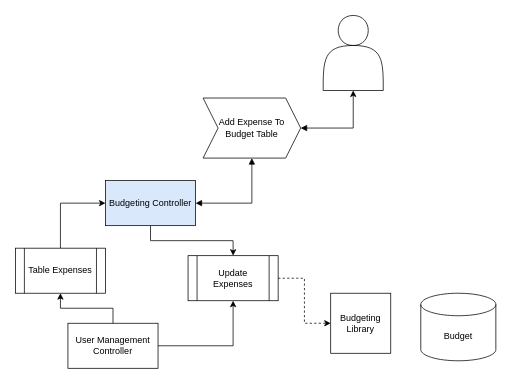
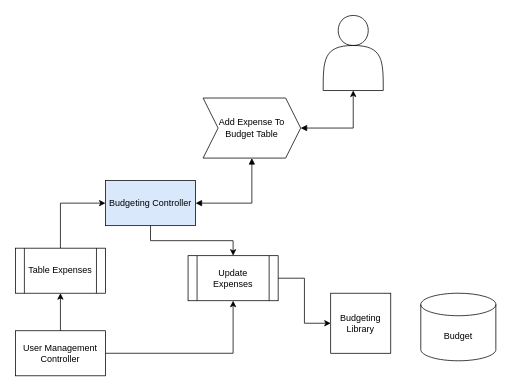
(304, 297) -> (304, 297)
(113, 345) -> (60, 353)
